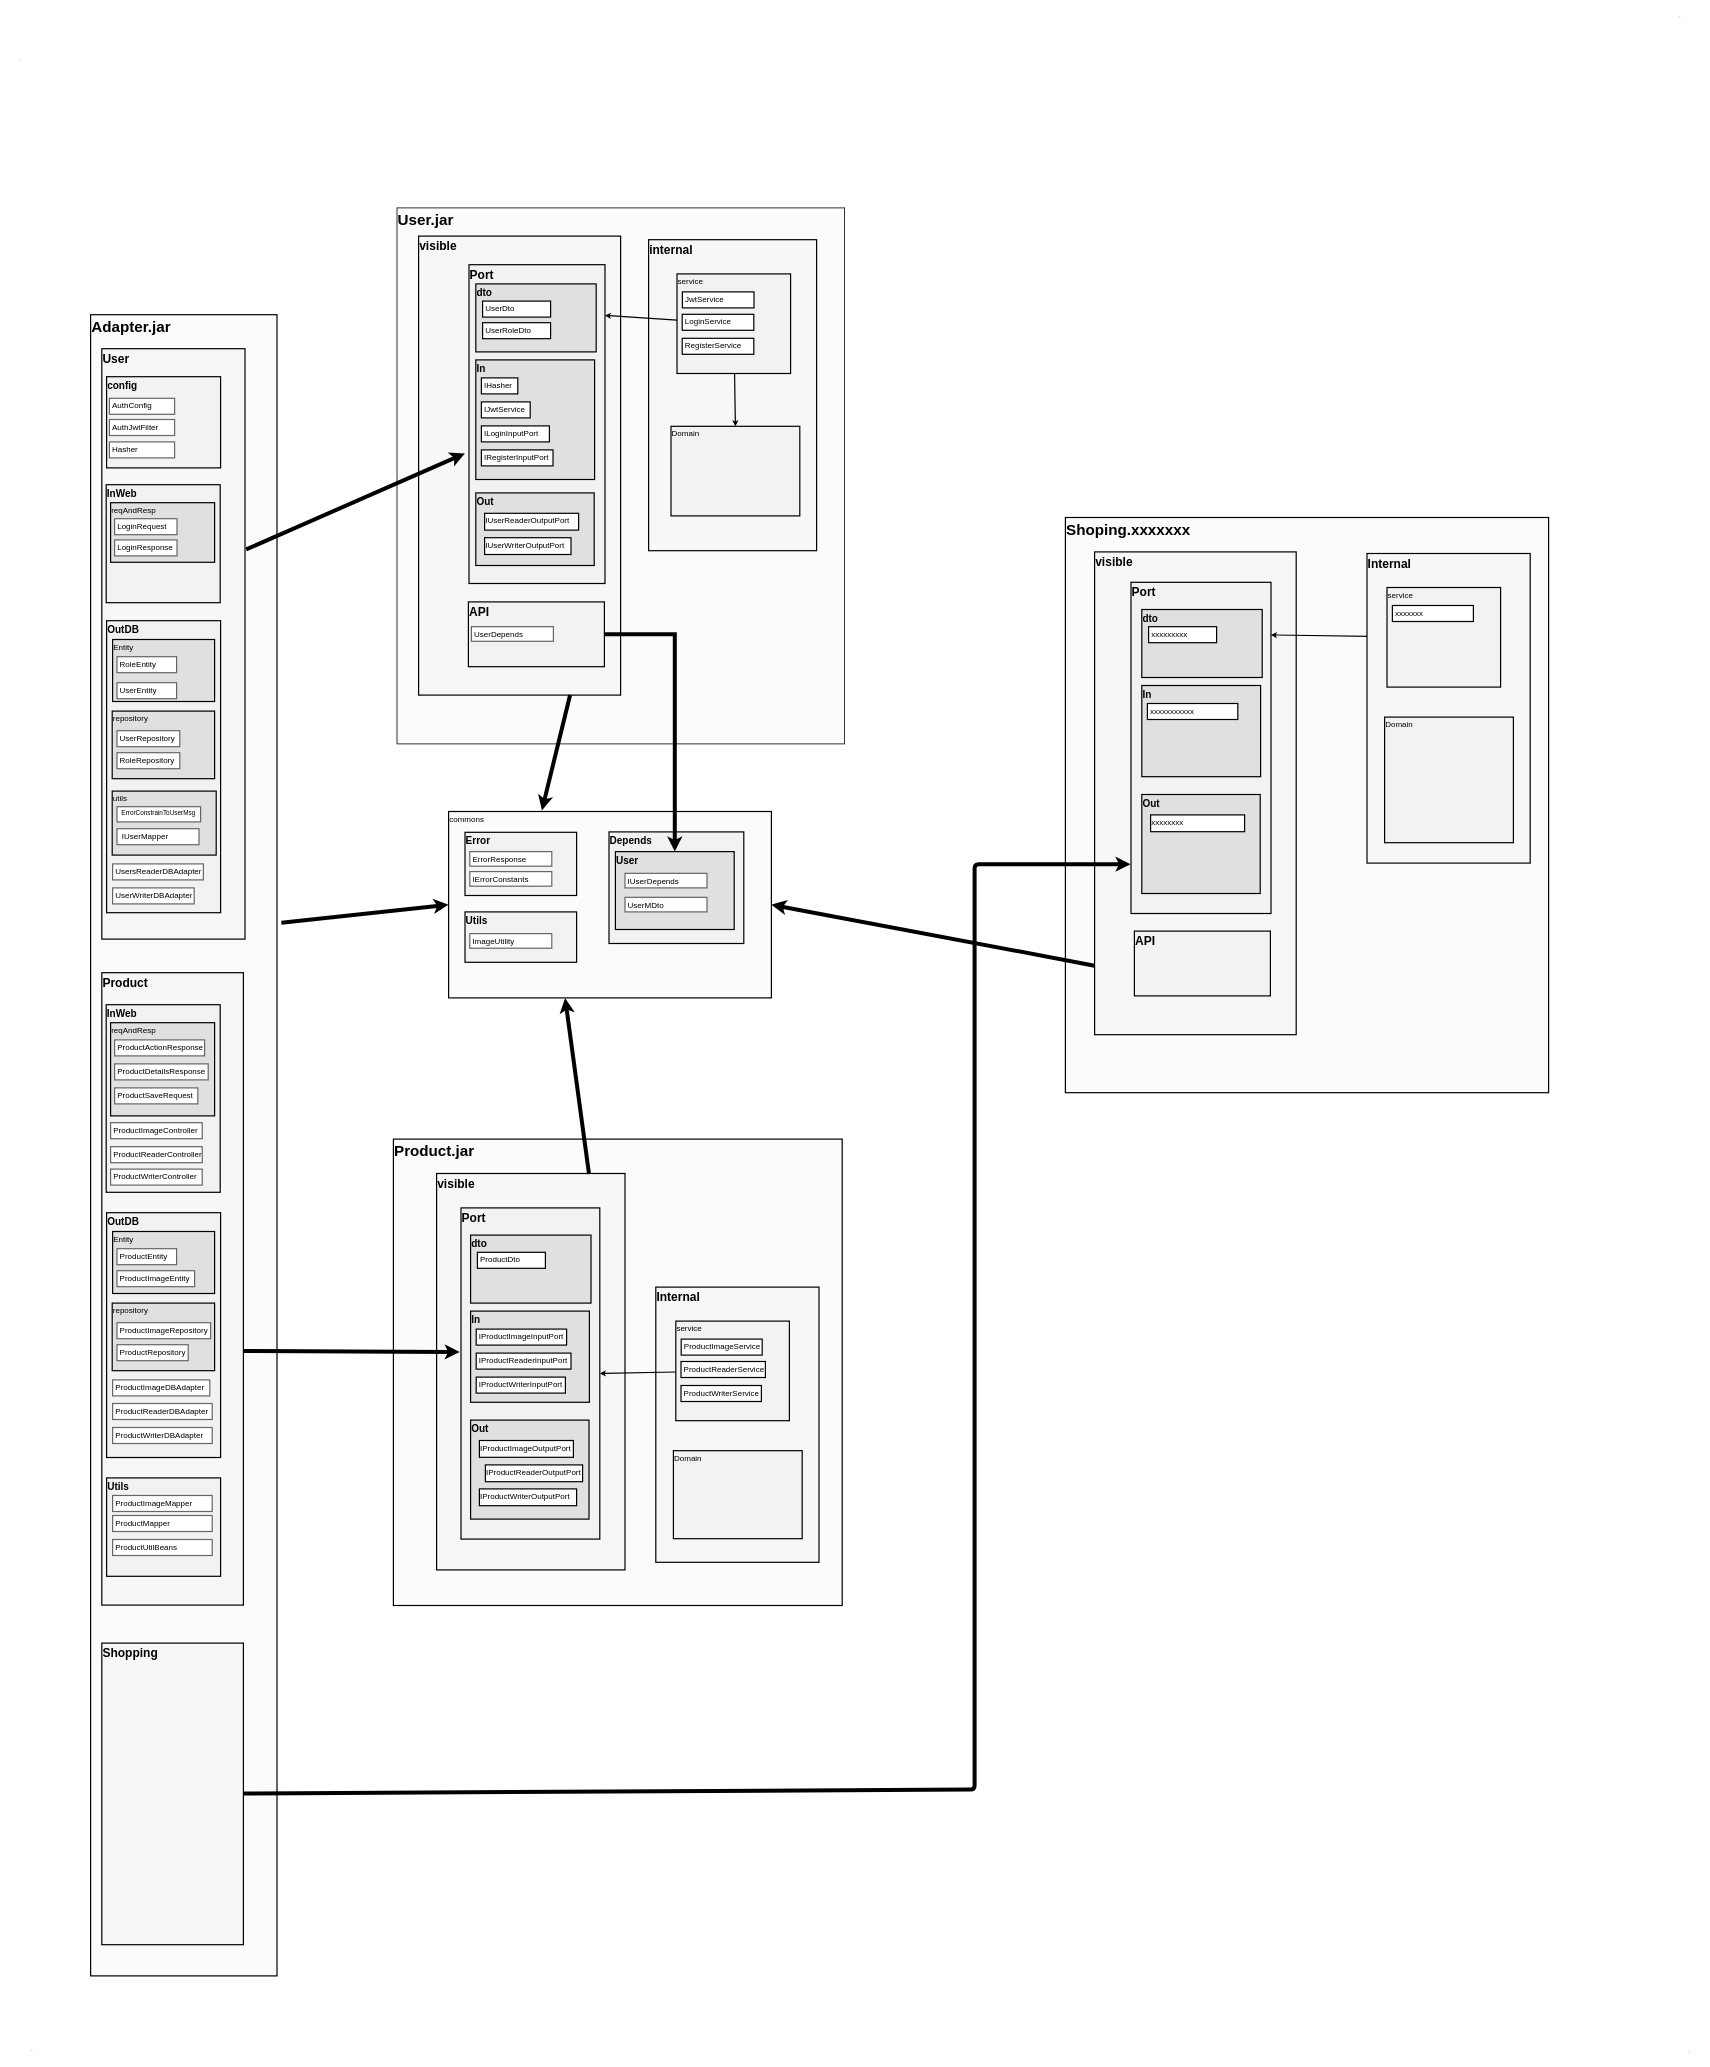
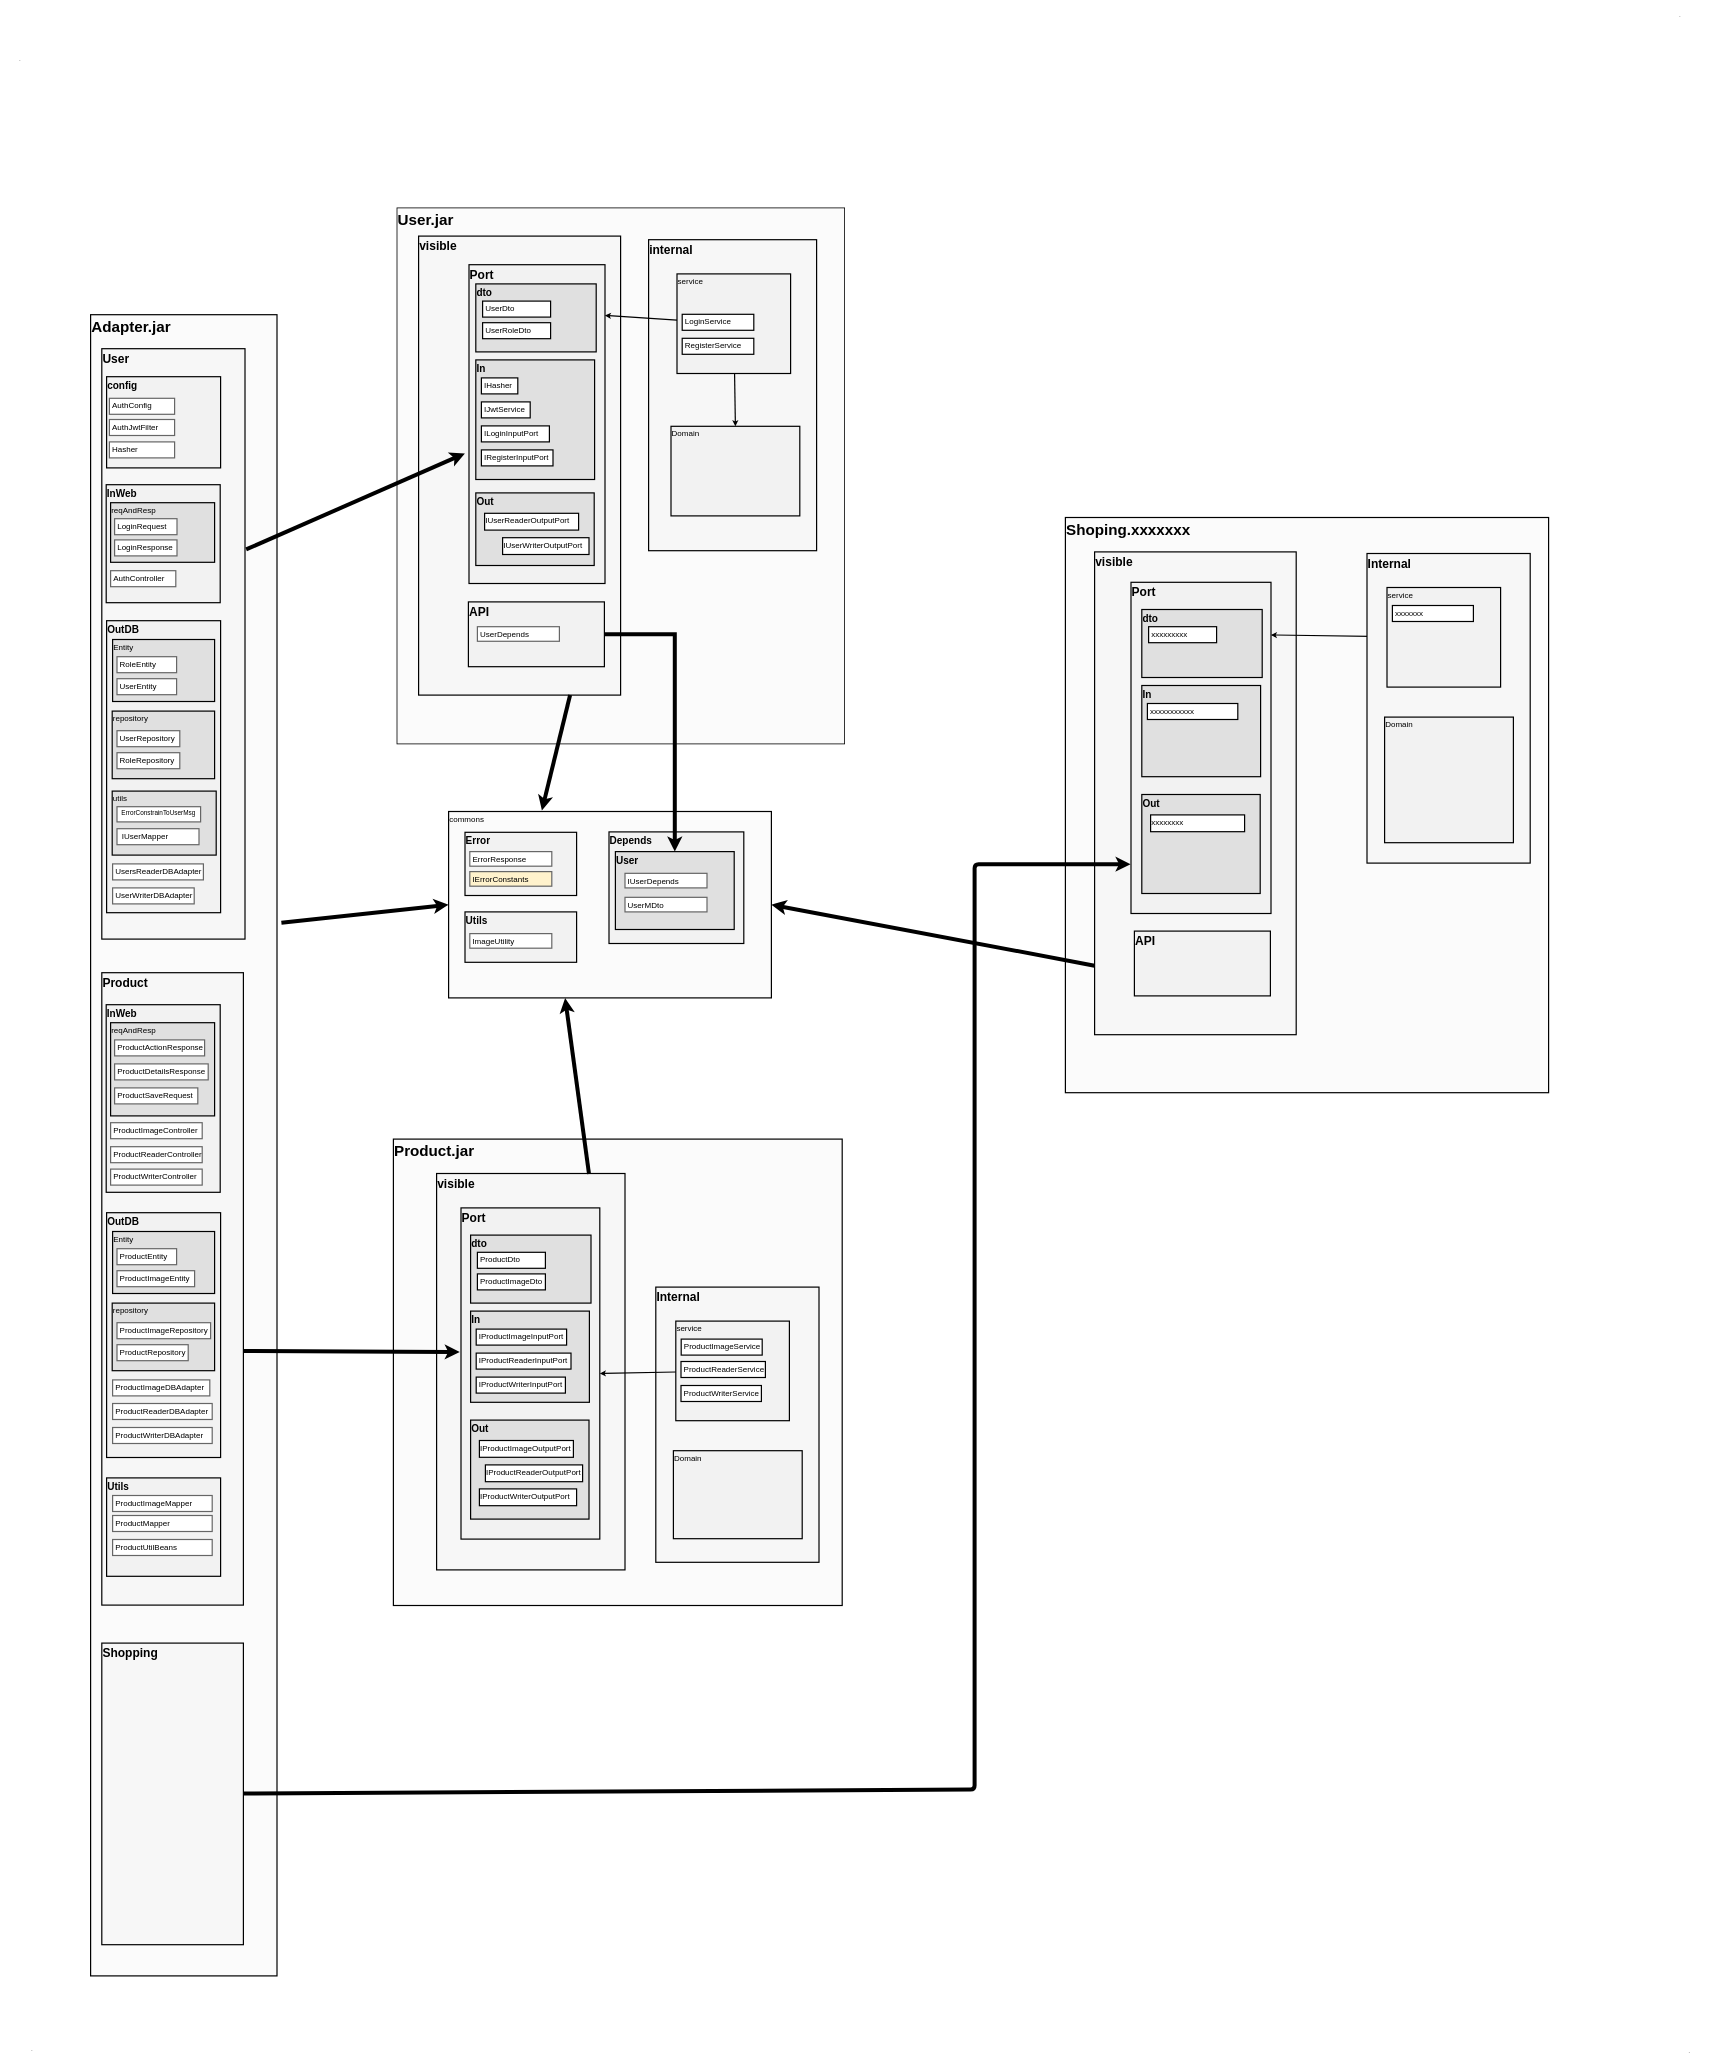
(718, 300) -> none
(528, 546) -> (546, 546)
none -> (143, 579)
(512, 634) -> (518, 634)
(147, 691) -> (147, 687)
(511, 879) -> (511, 879)
none -> (511, 1282)
